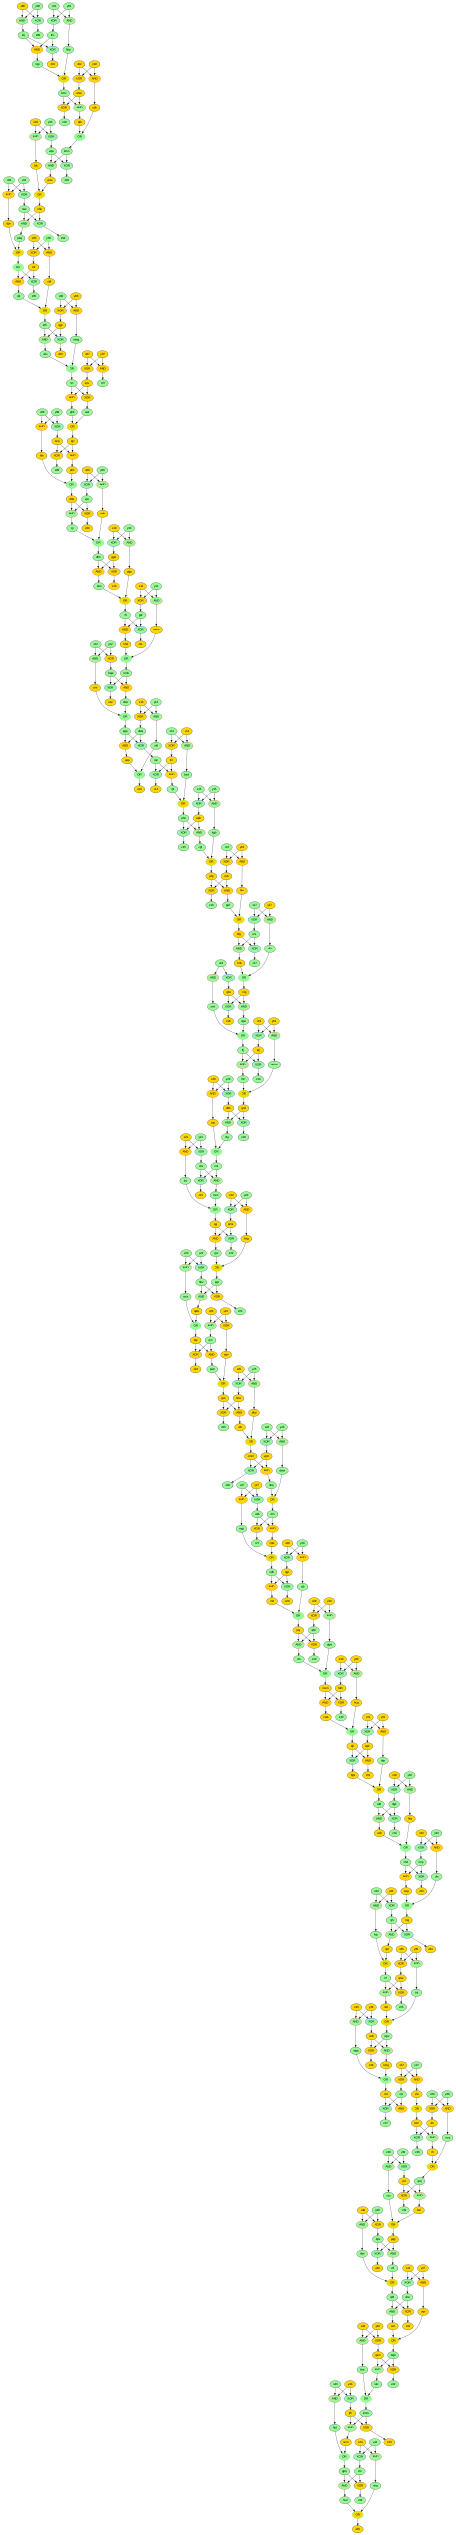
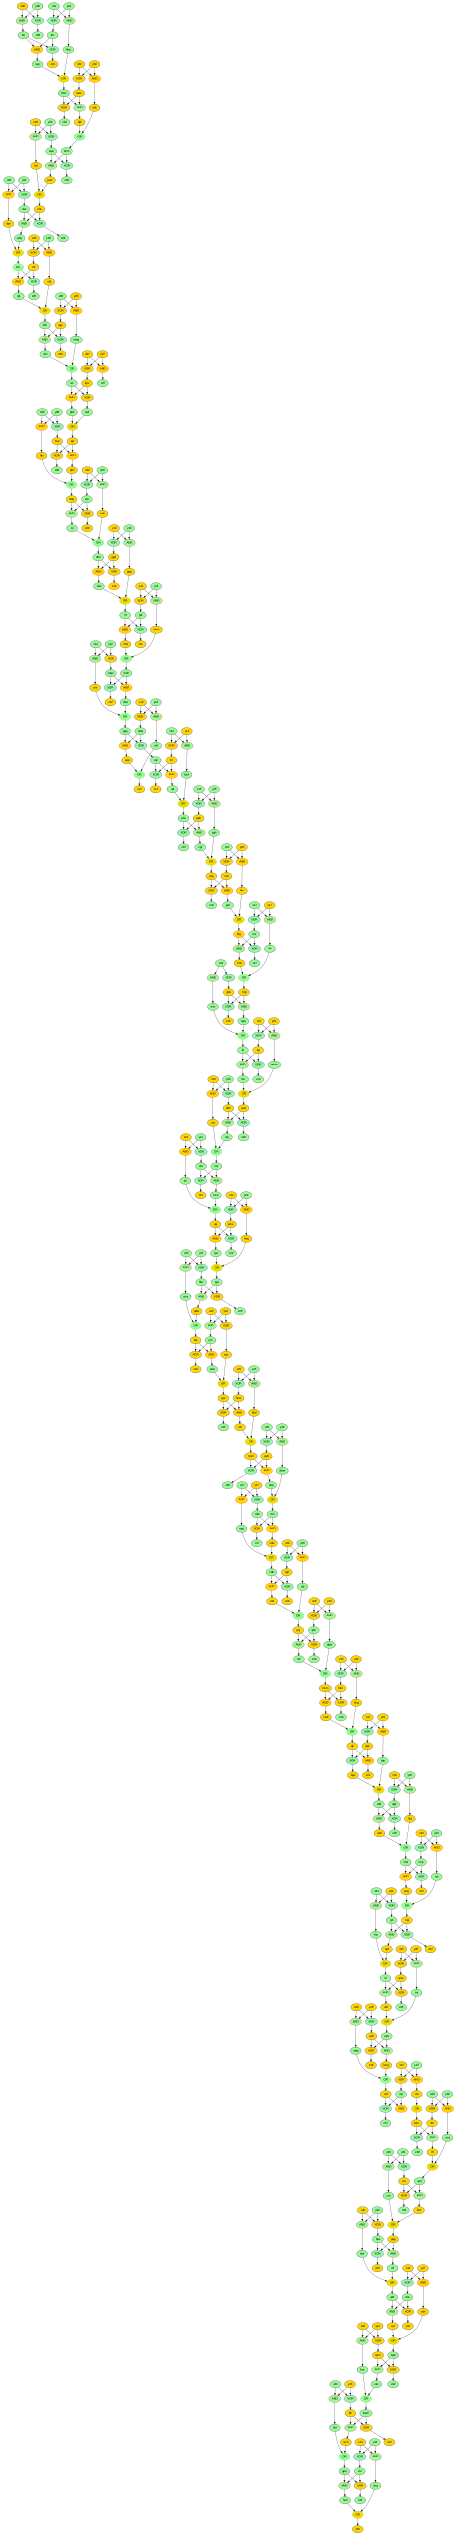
(49, 238) -> (49, 238)
